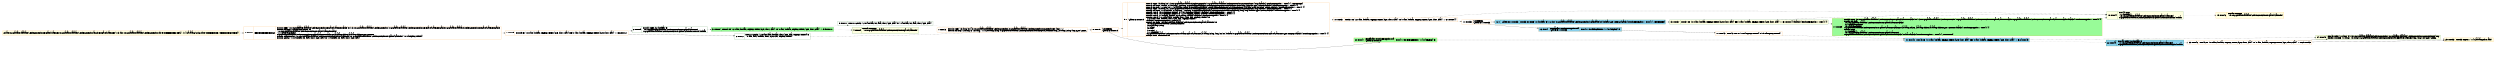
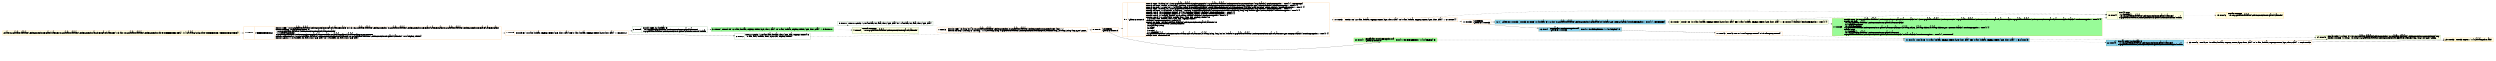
(265, 33) -> (264, 33)
